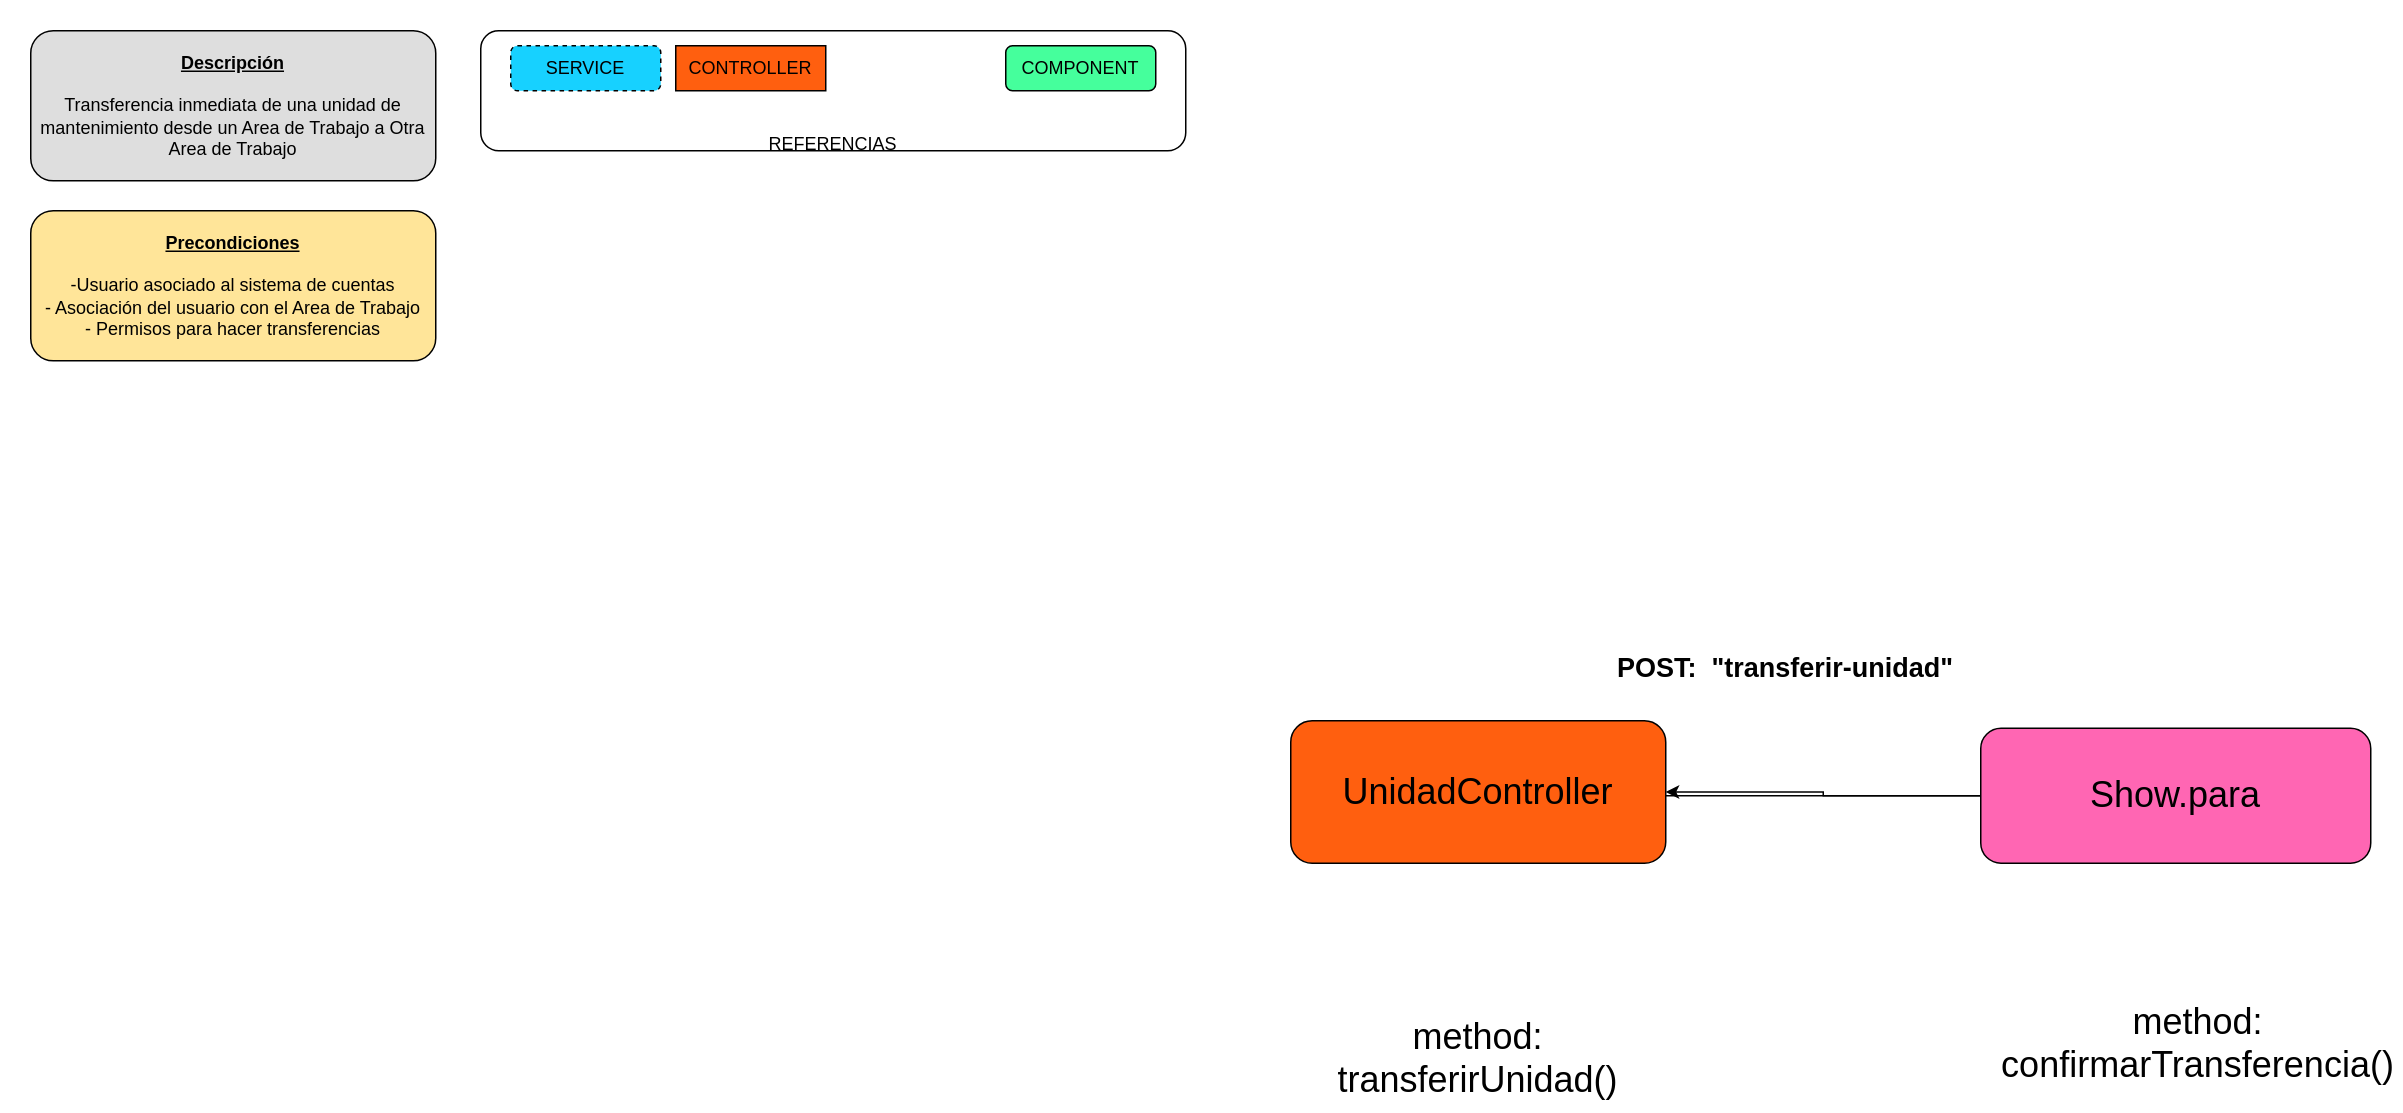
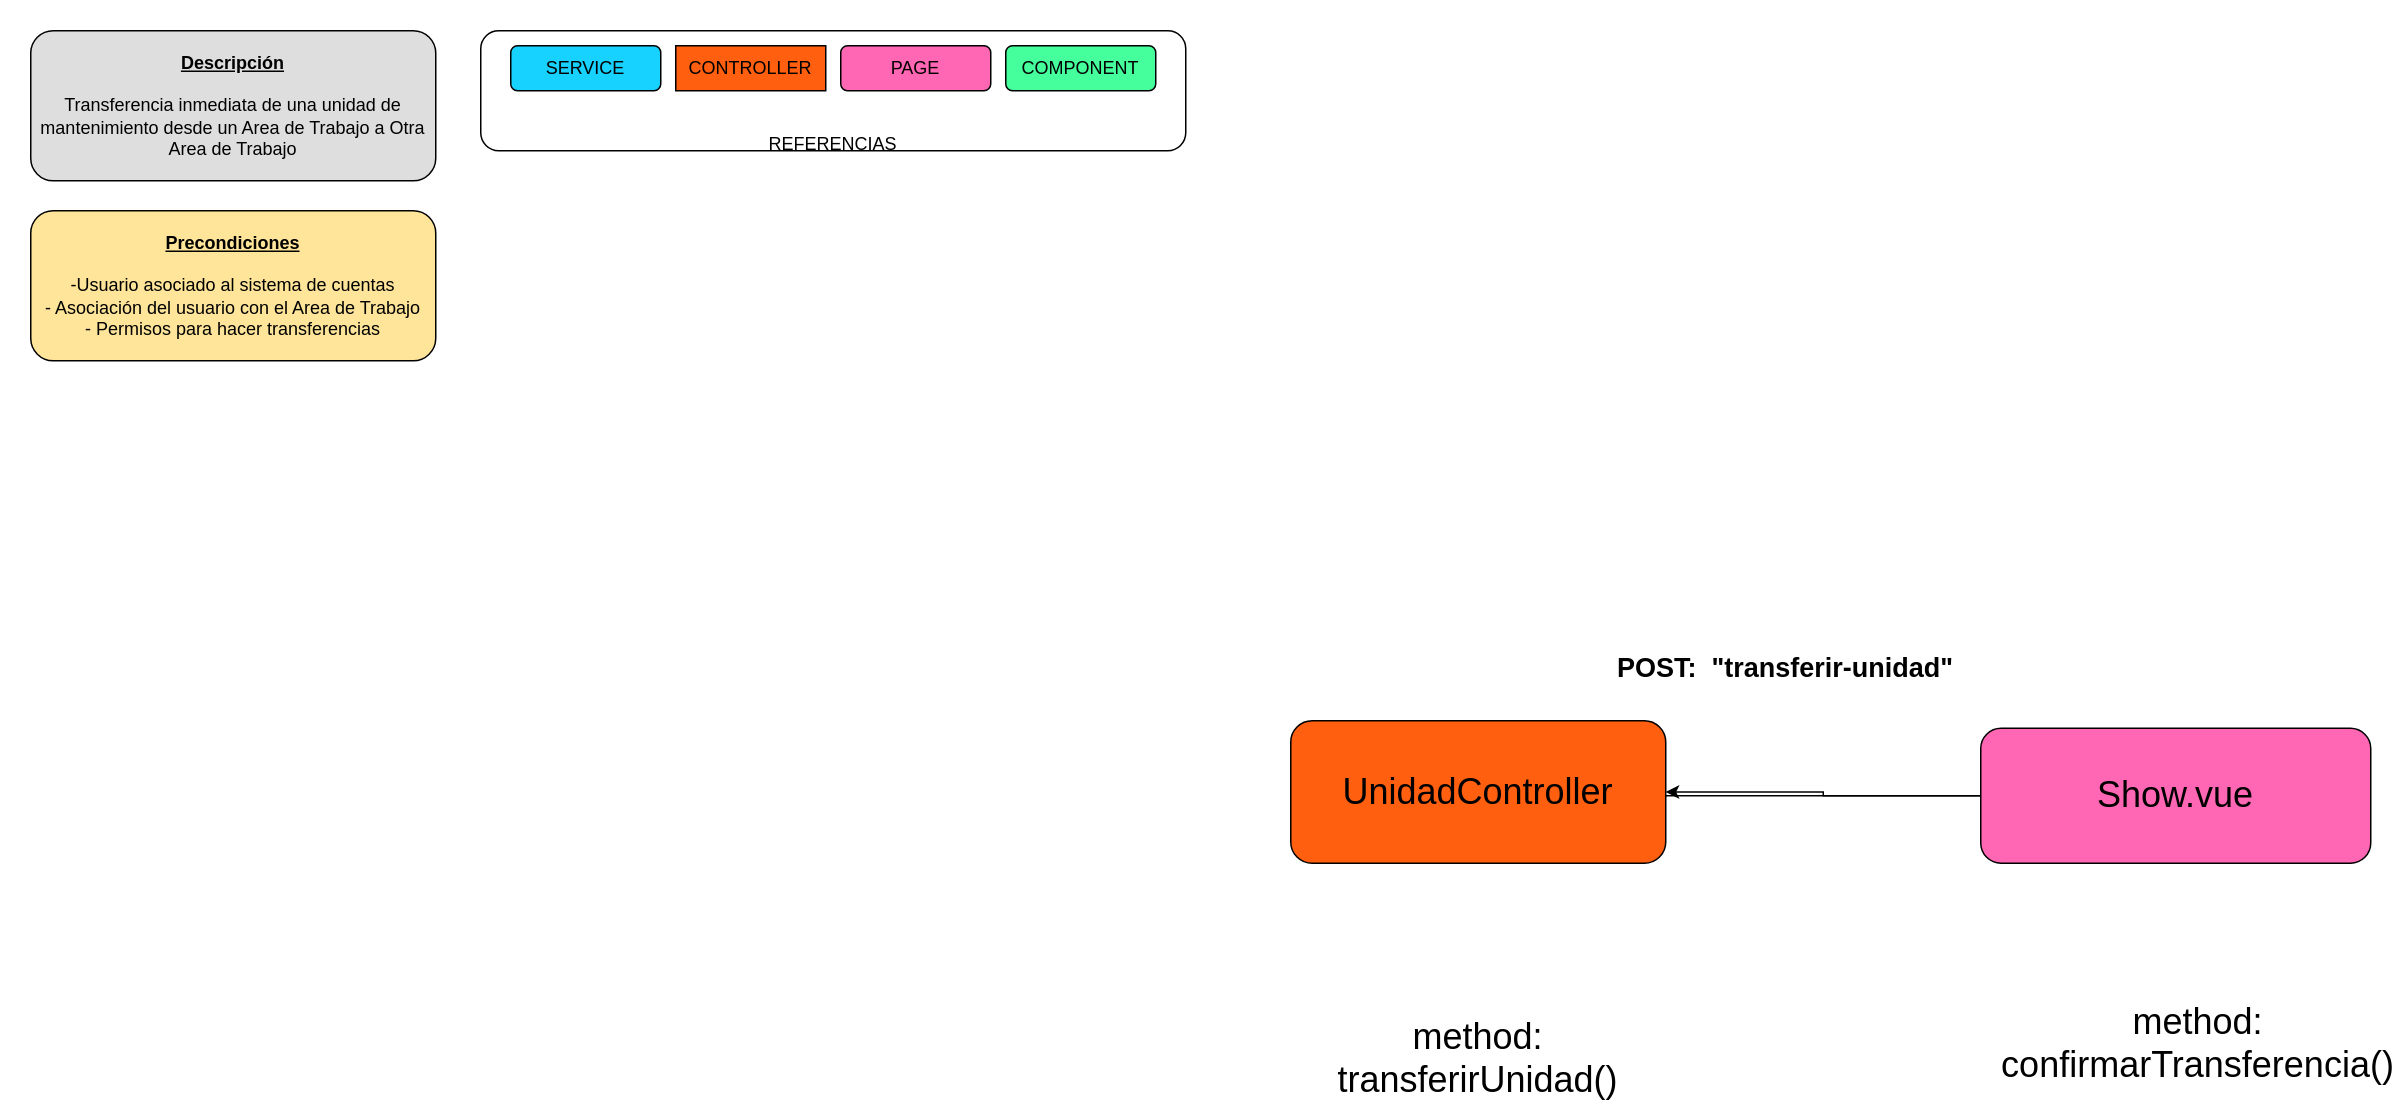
(586, 68) -> (586, 68)
none -> (916, 68)
(2176, 796) -> (2176, 796)
